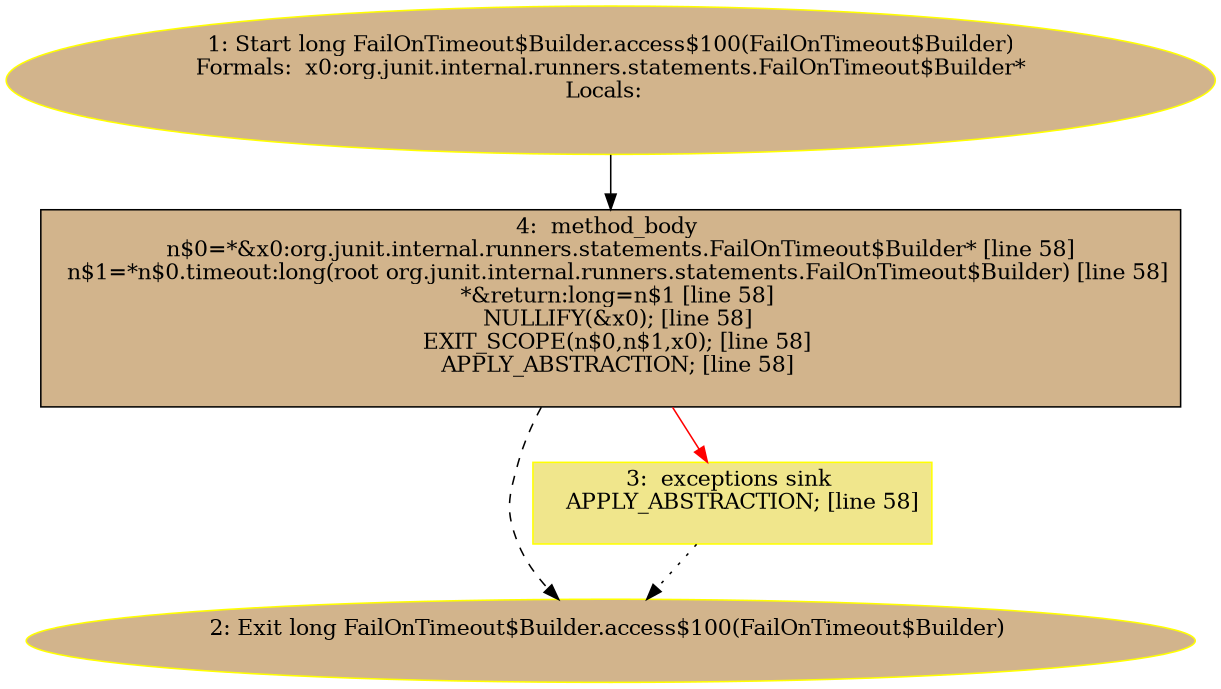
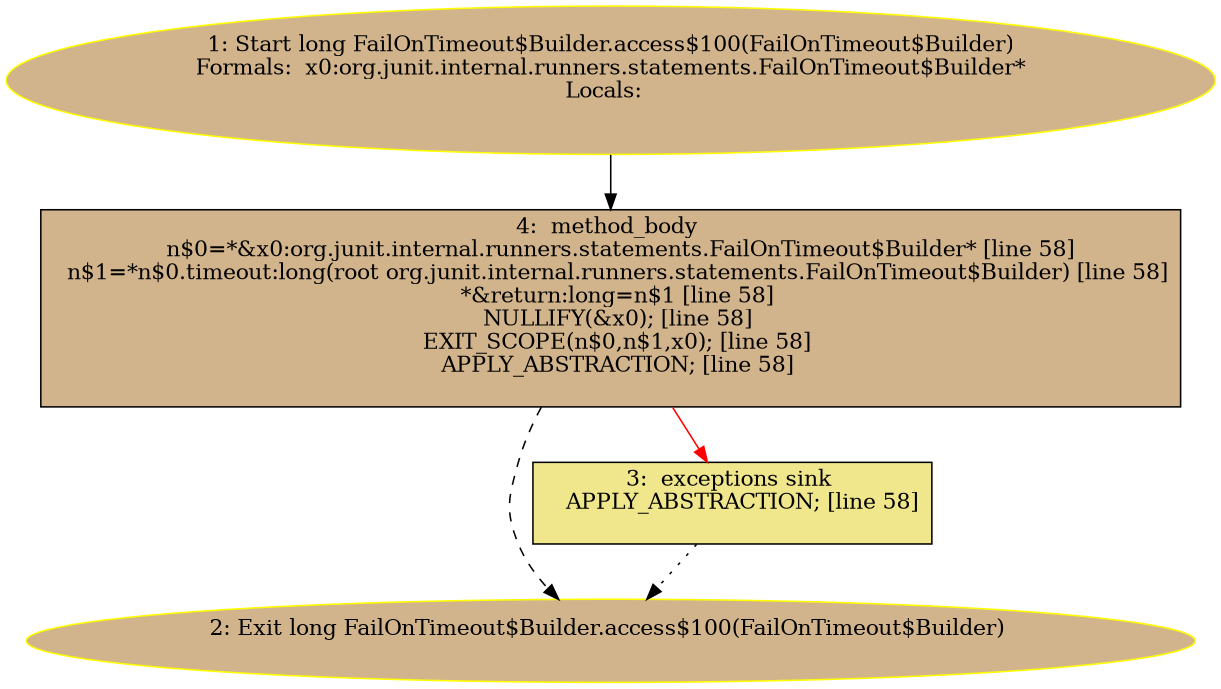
(732, 503) -> (732, 503)
